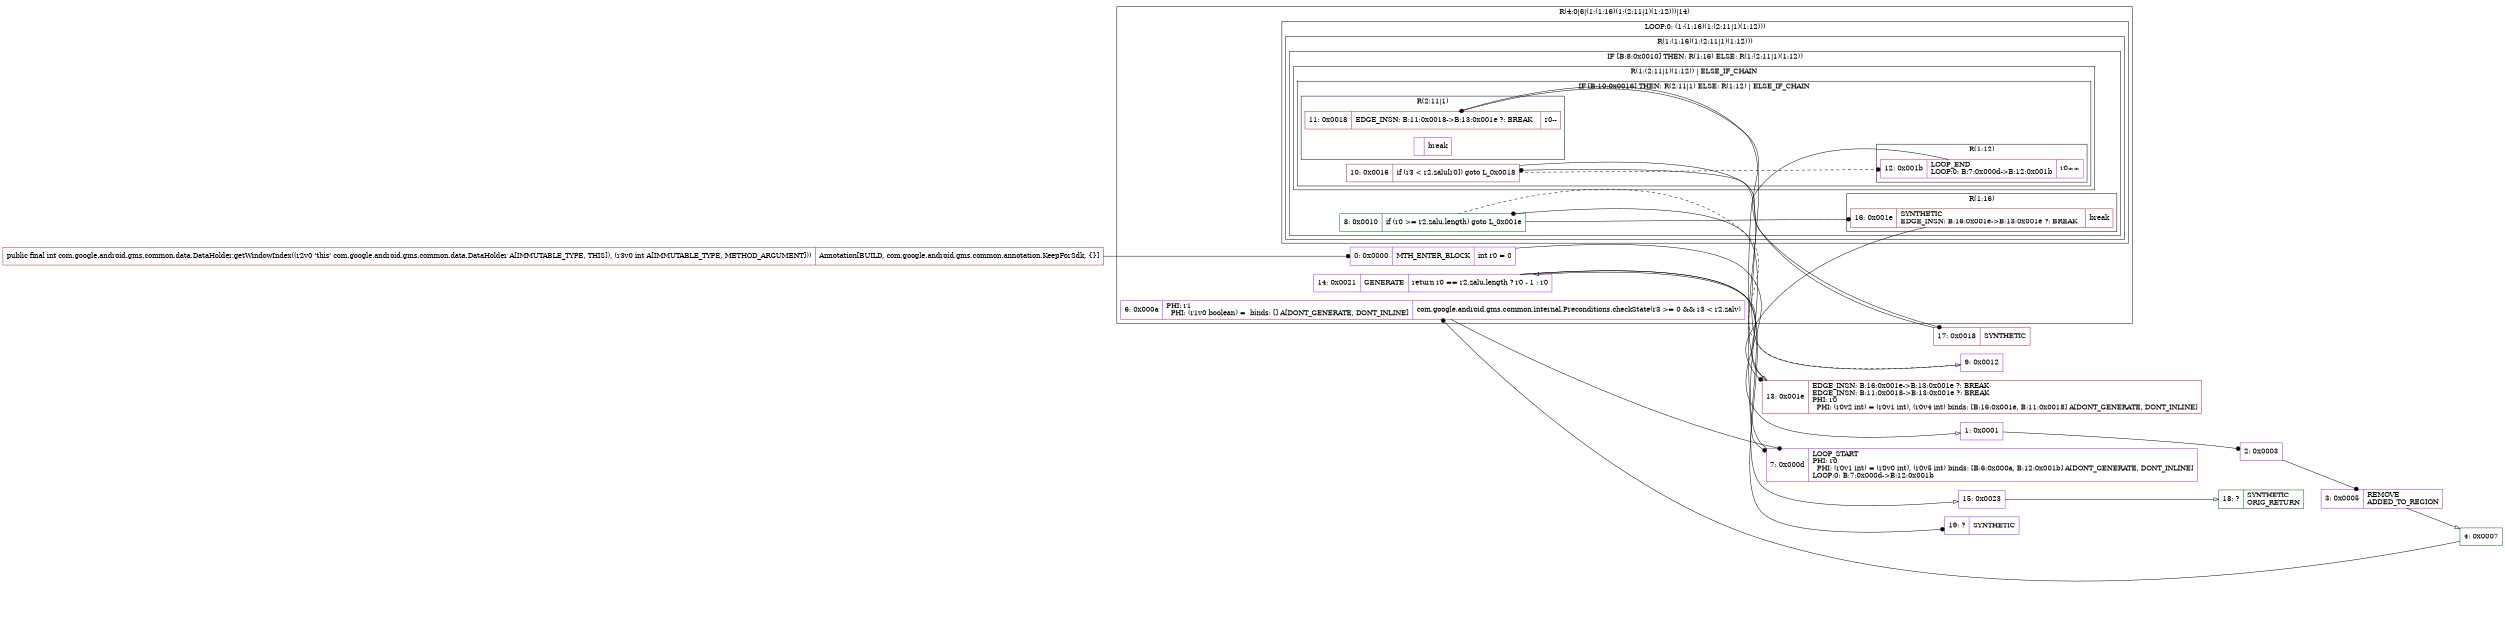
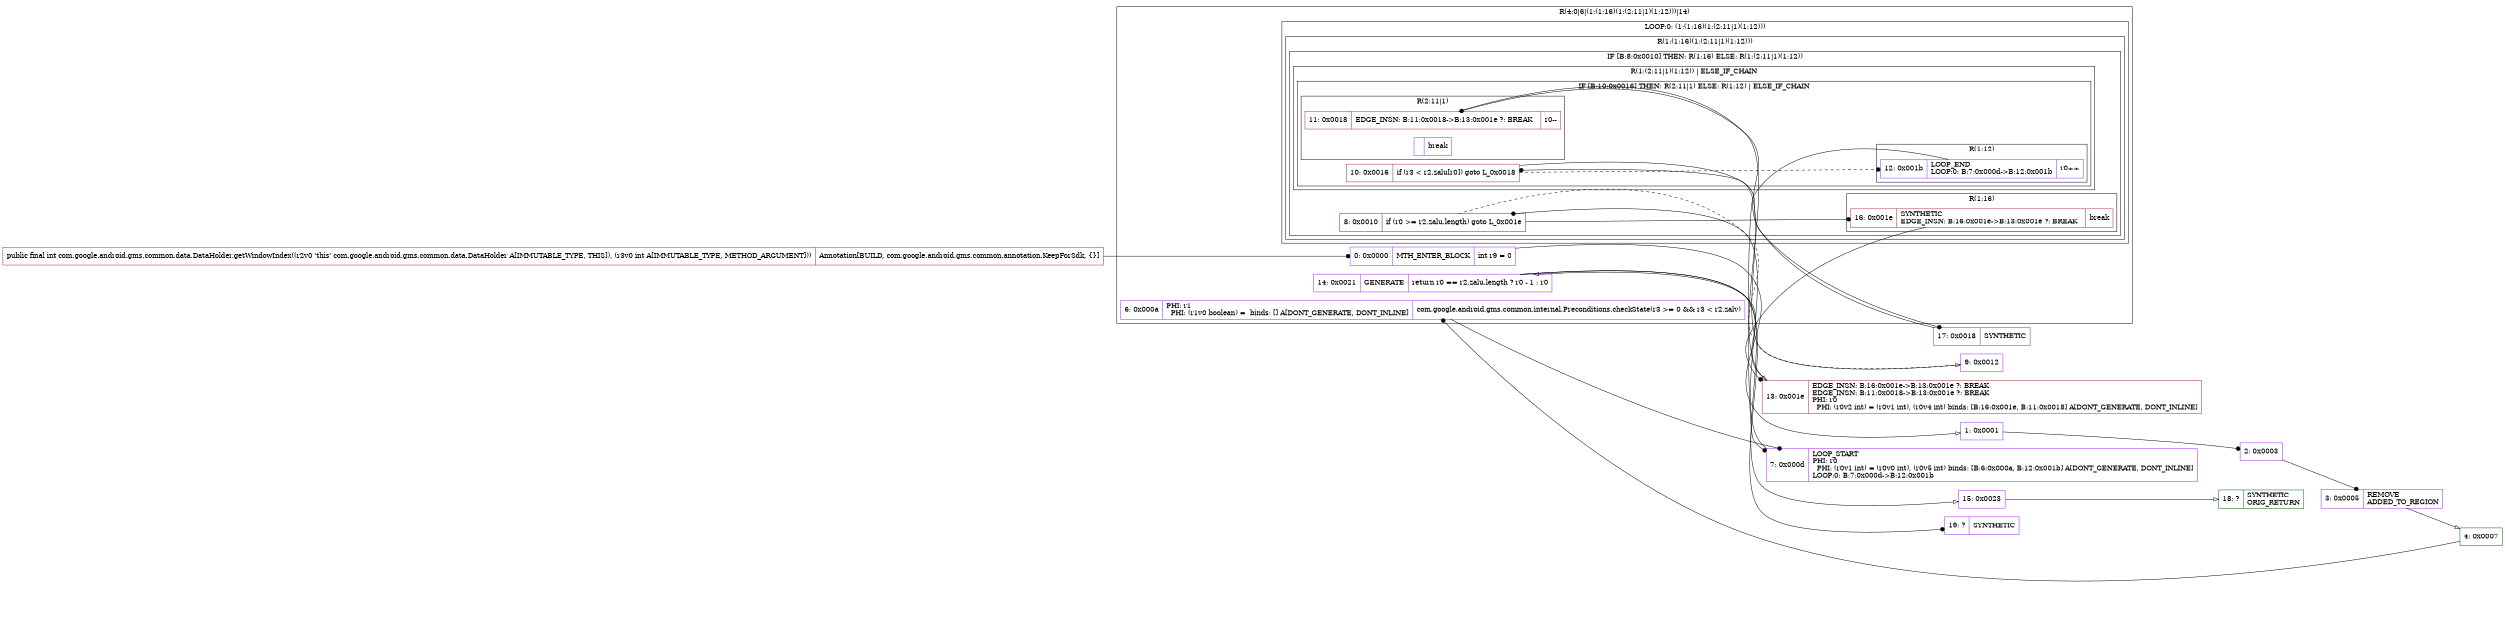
(1495, 256) -> (1495, 256)
